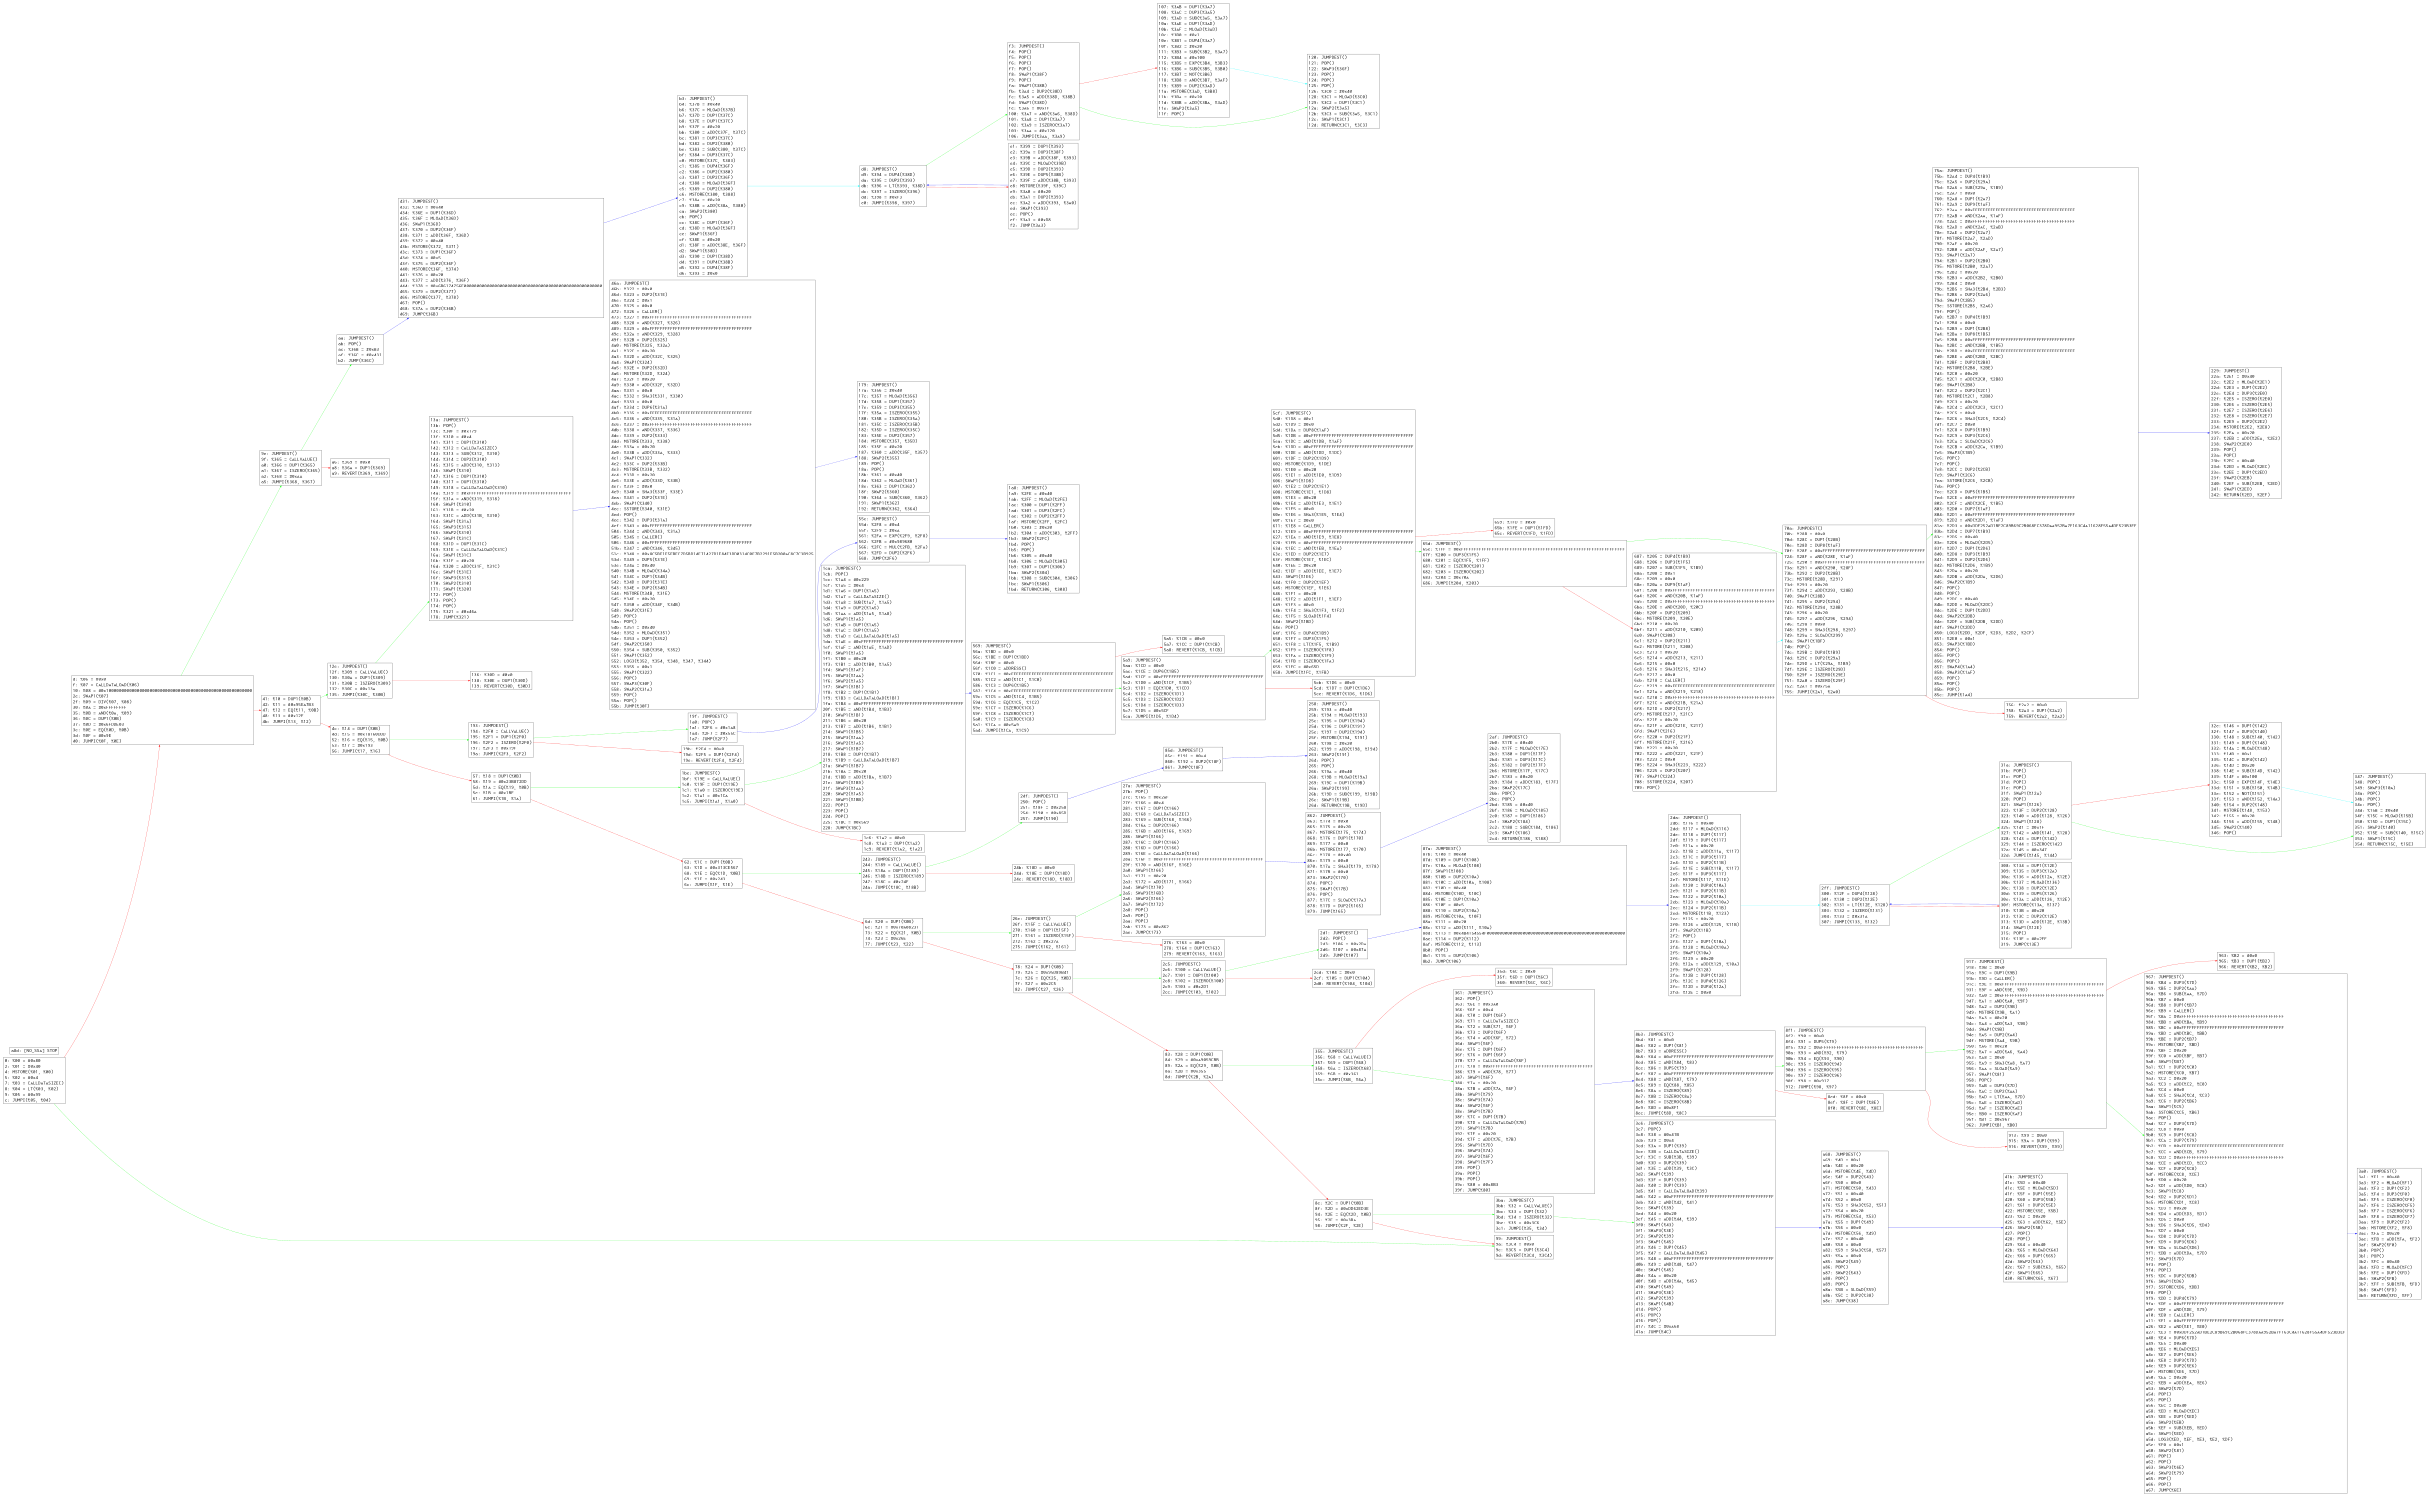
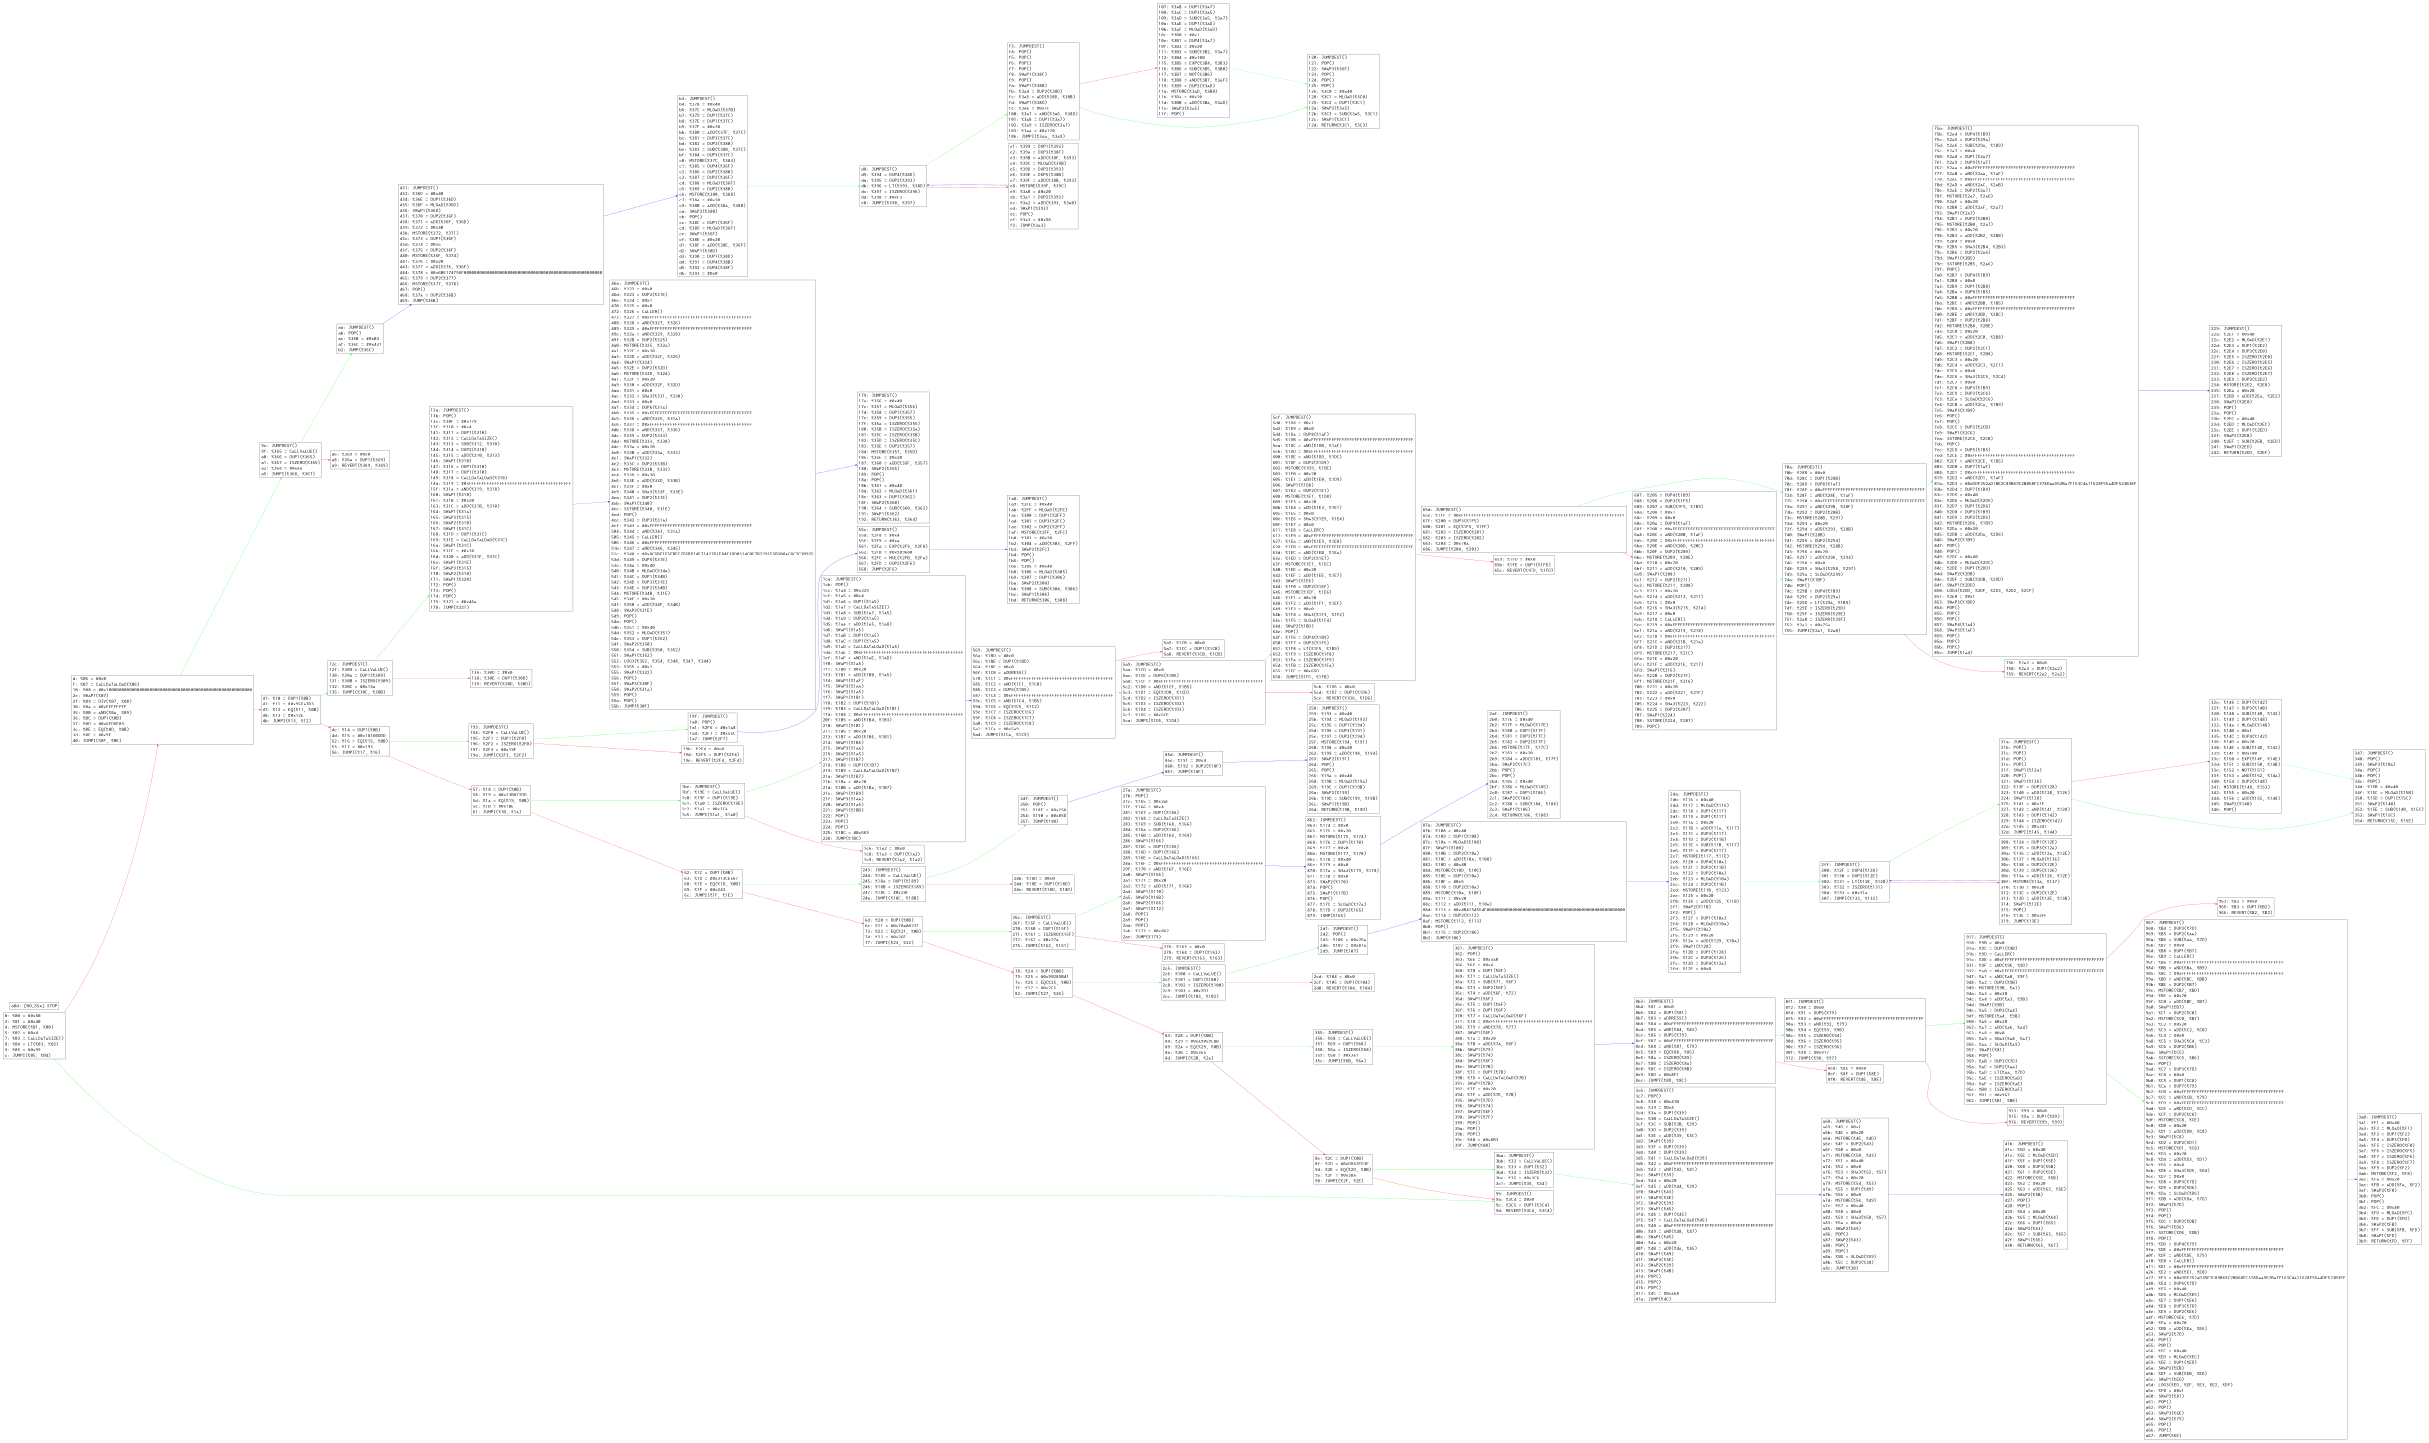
(1524, 977) -> none
